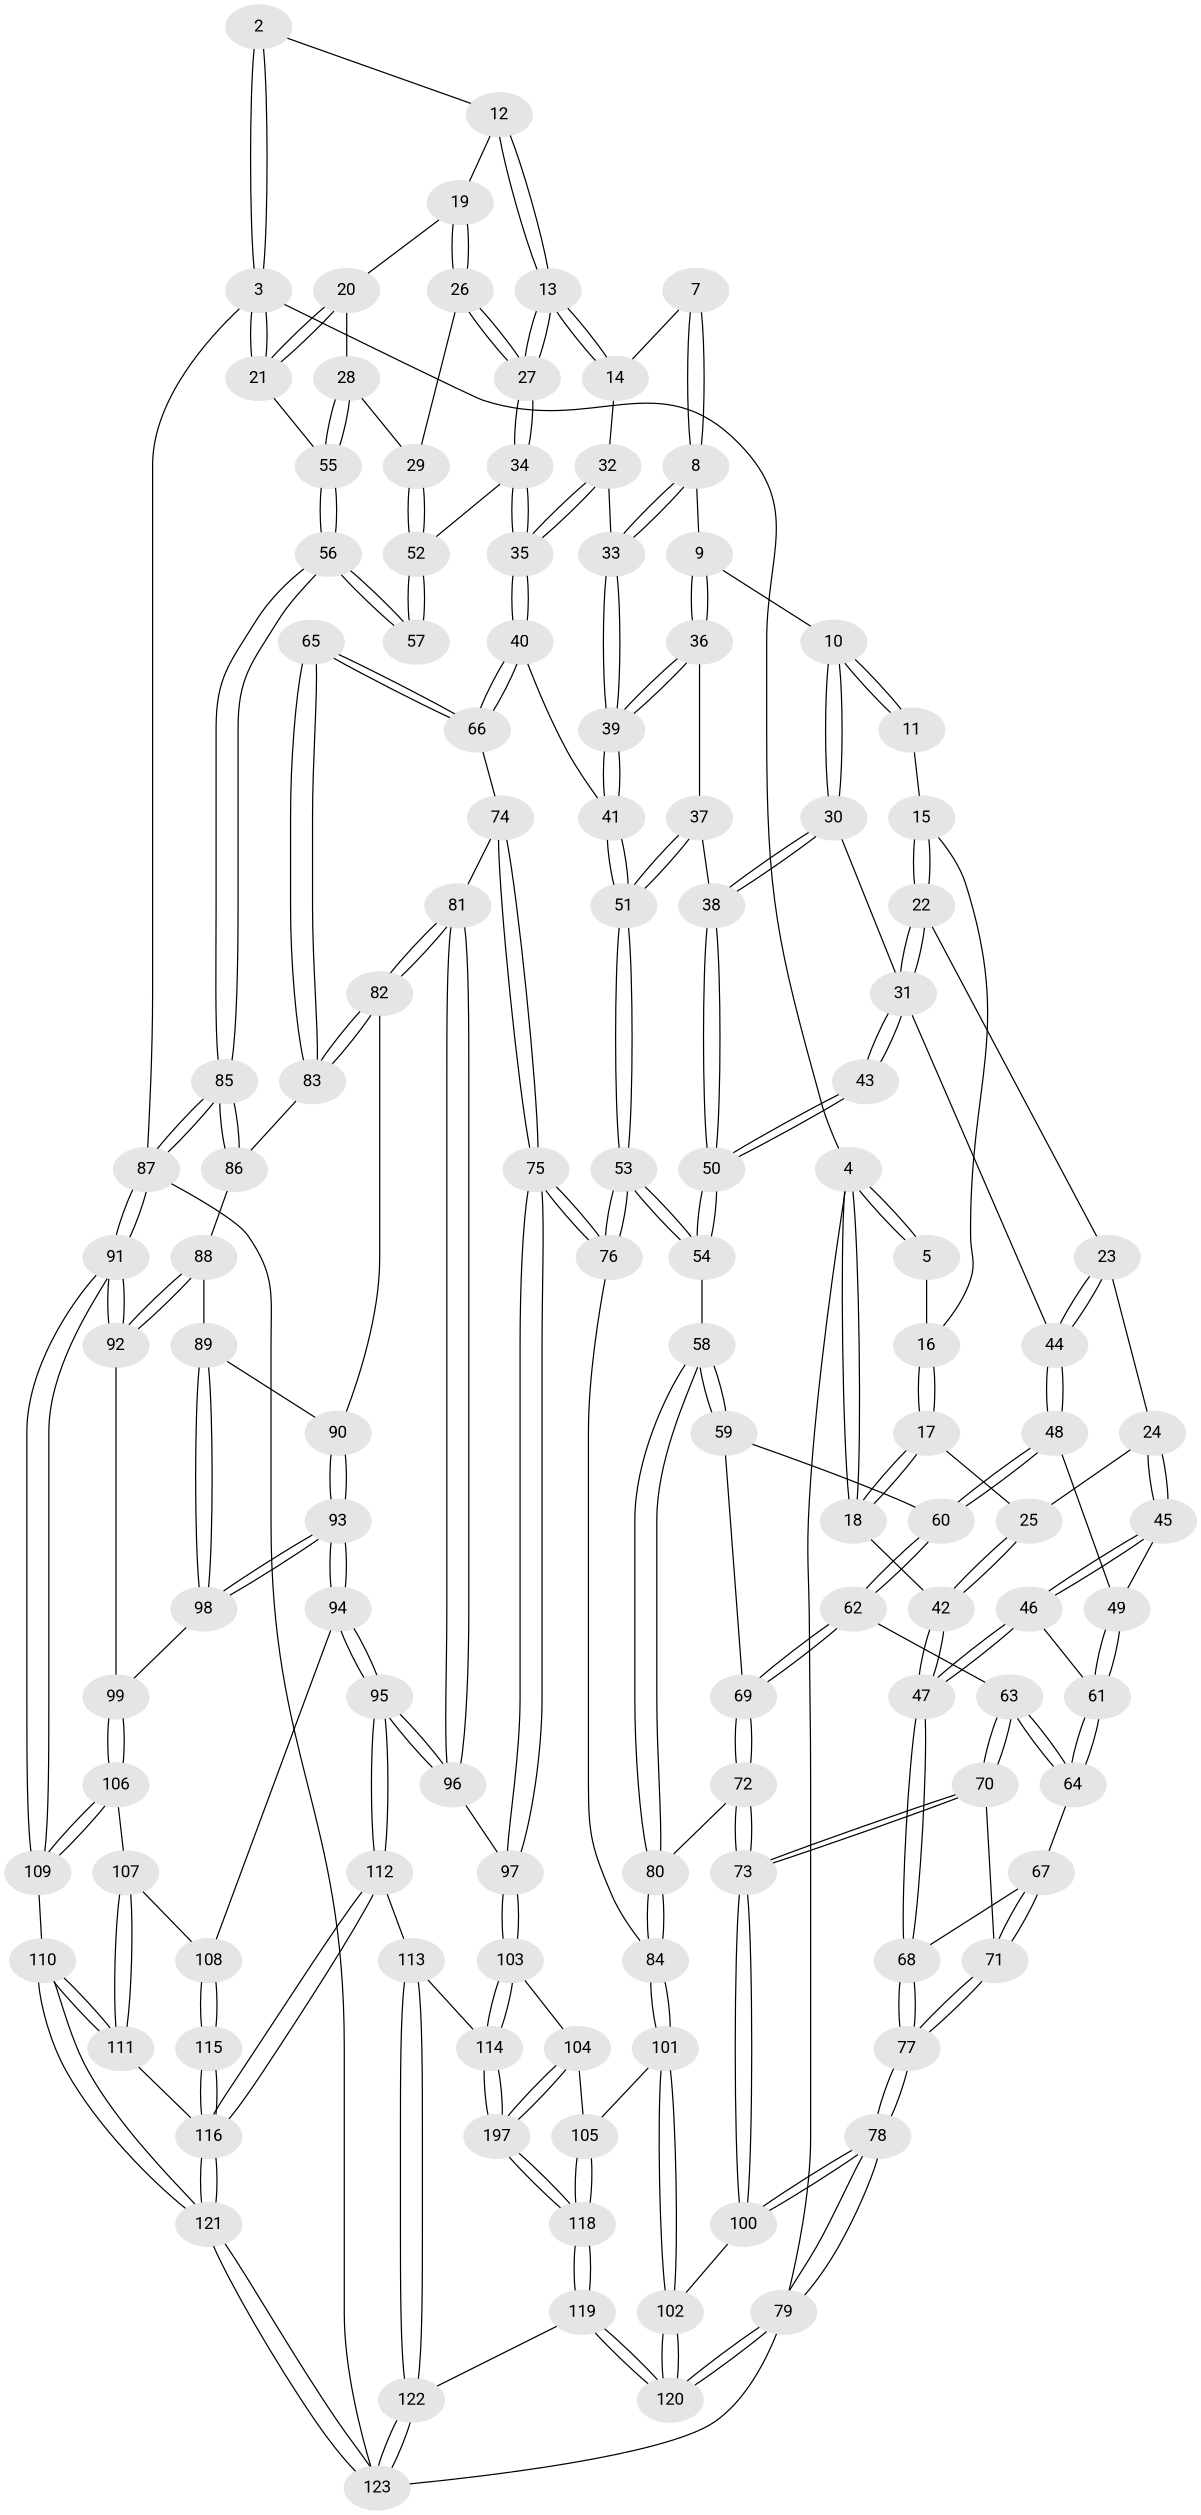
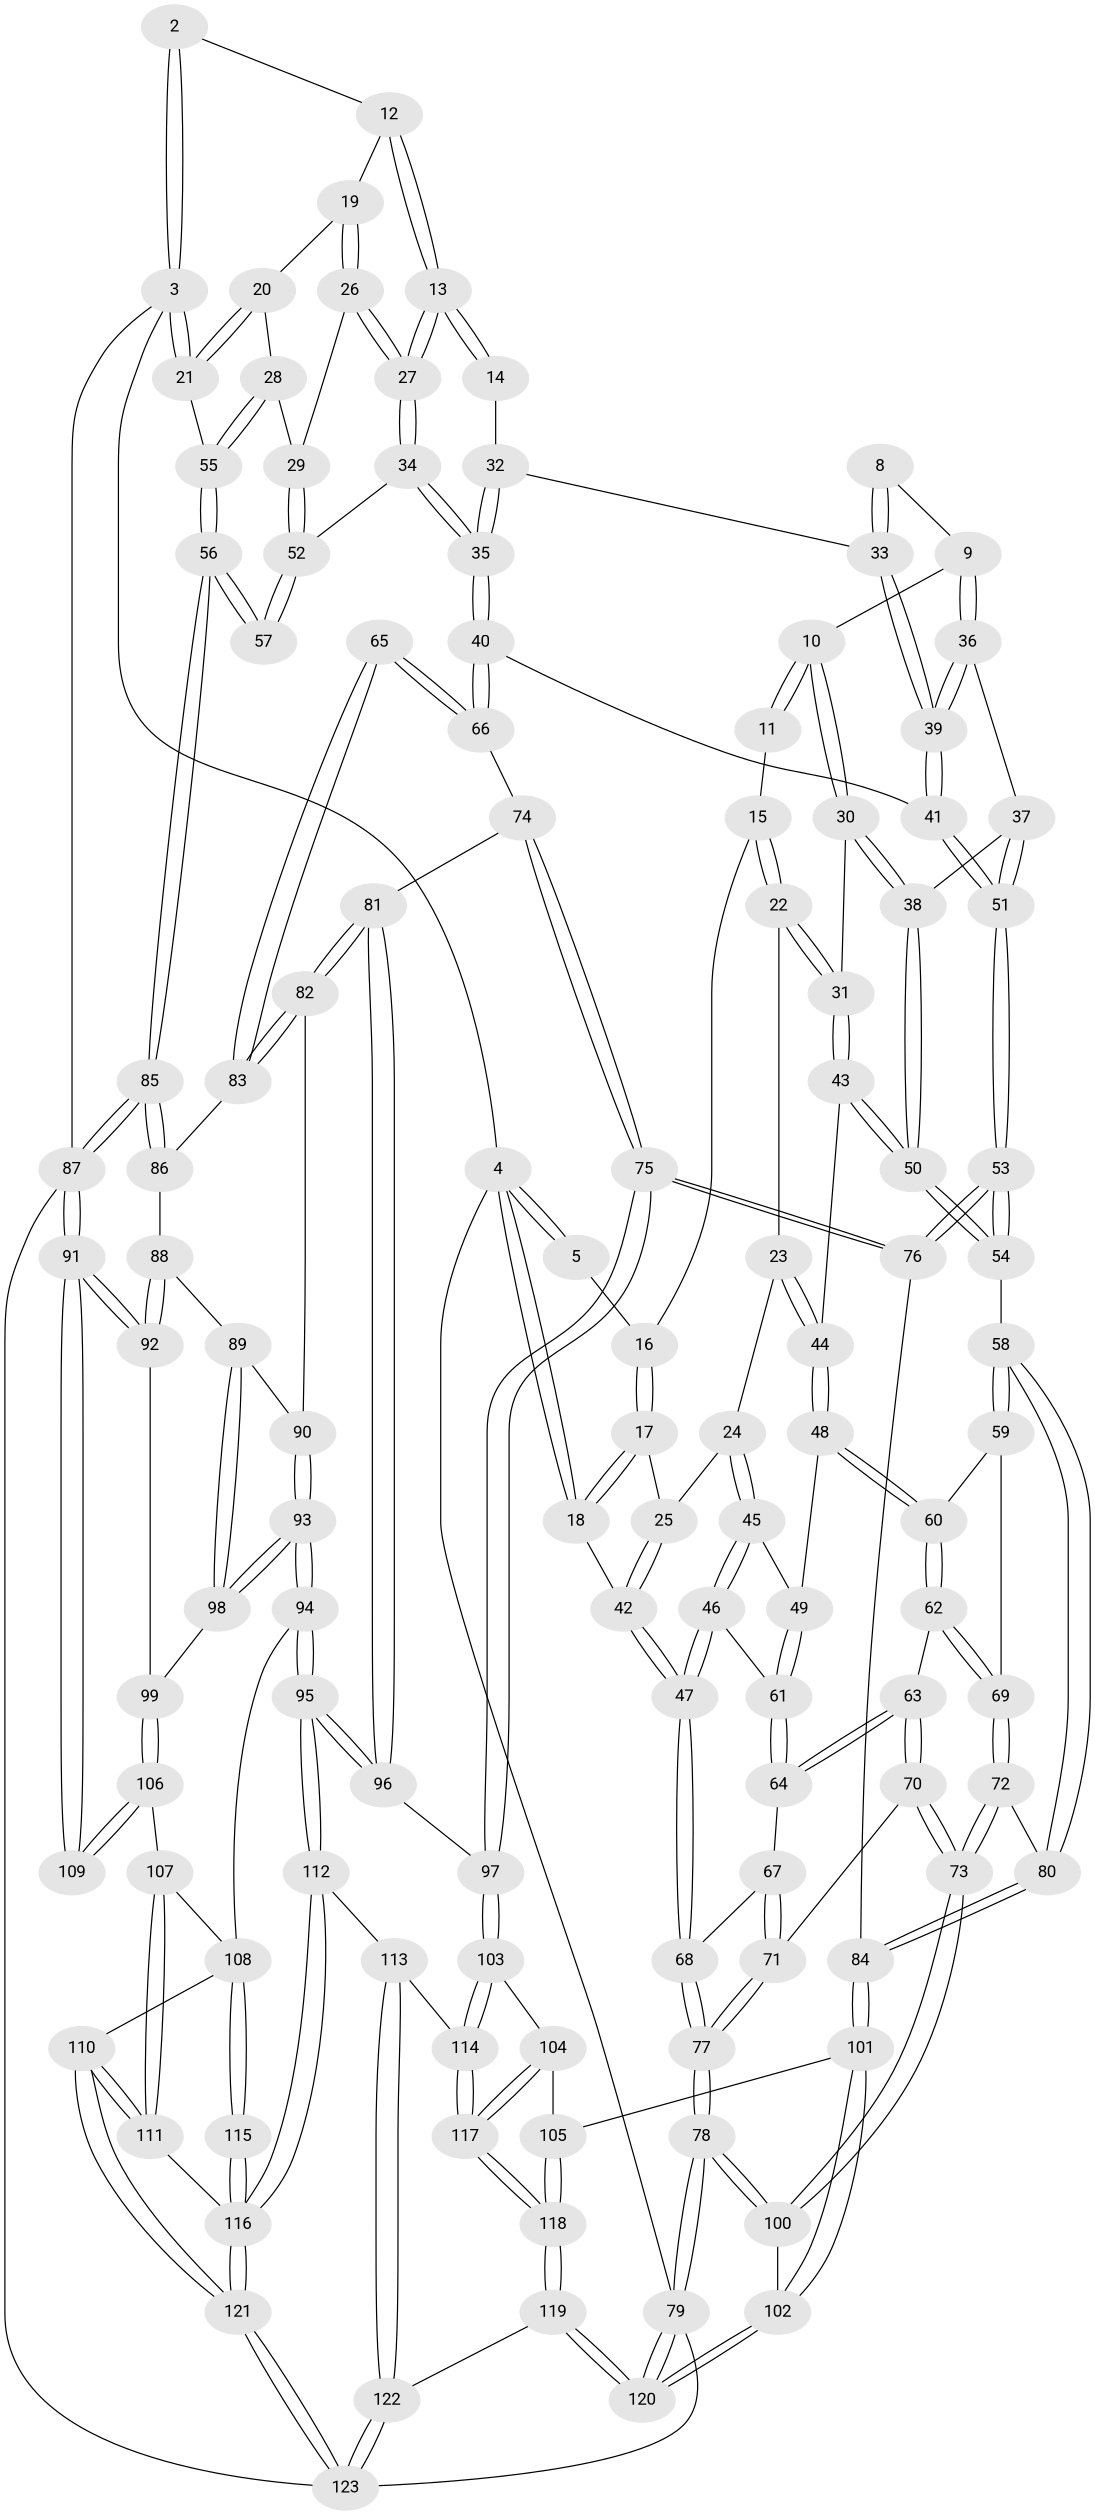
(696, 291) -> none
(982, 1177) -> (831, 1213)
(40, 1917) -> (155, 2008)
(497, 2136) -> (465, 2136)
